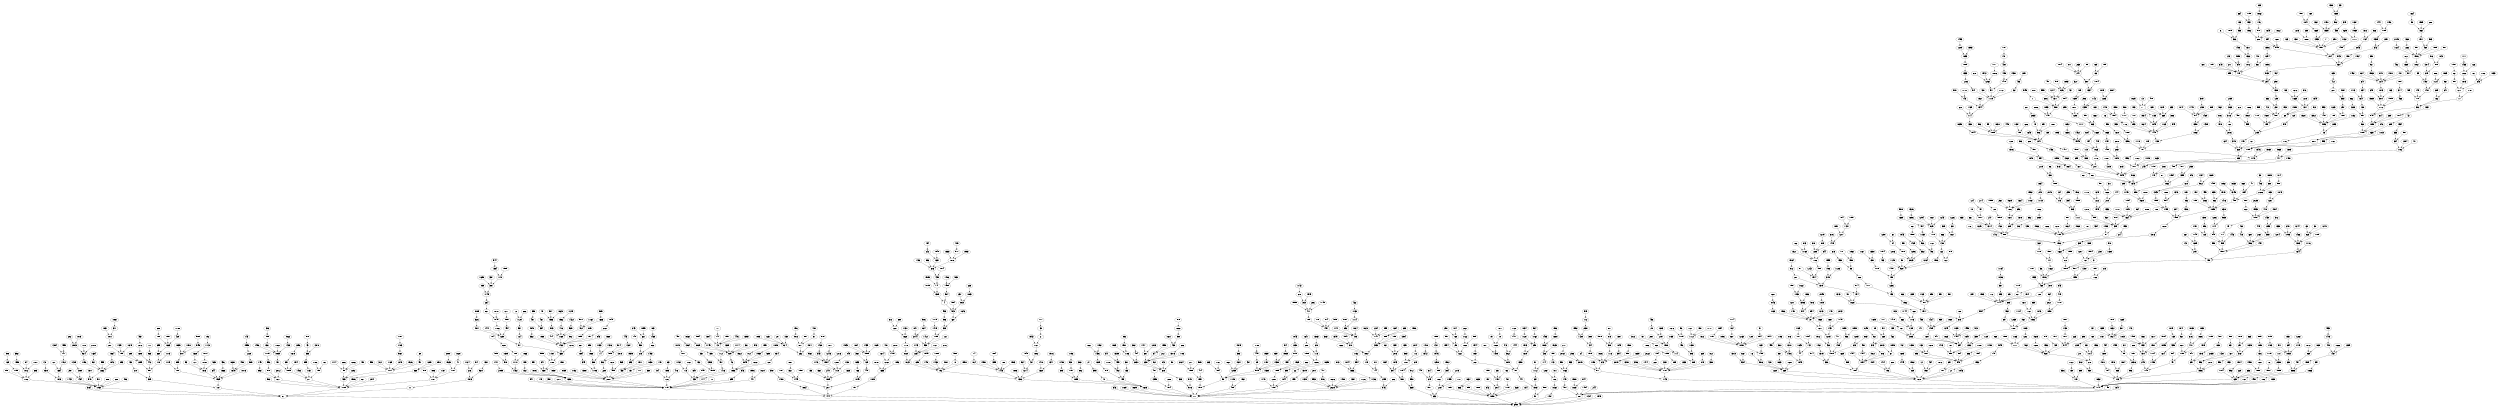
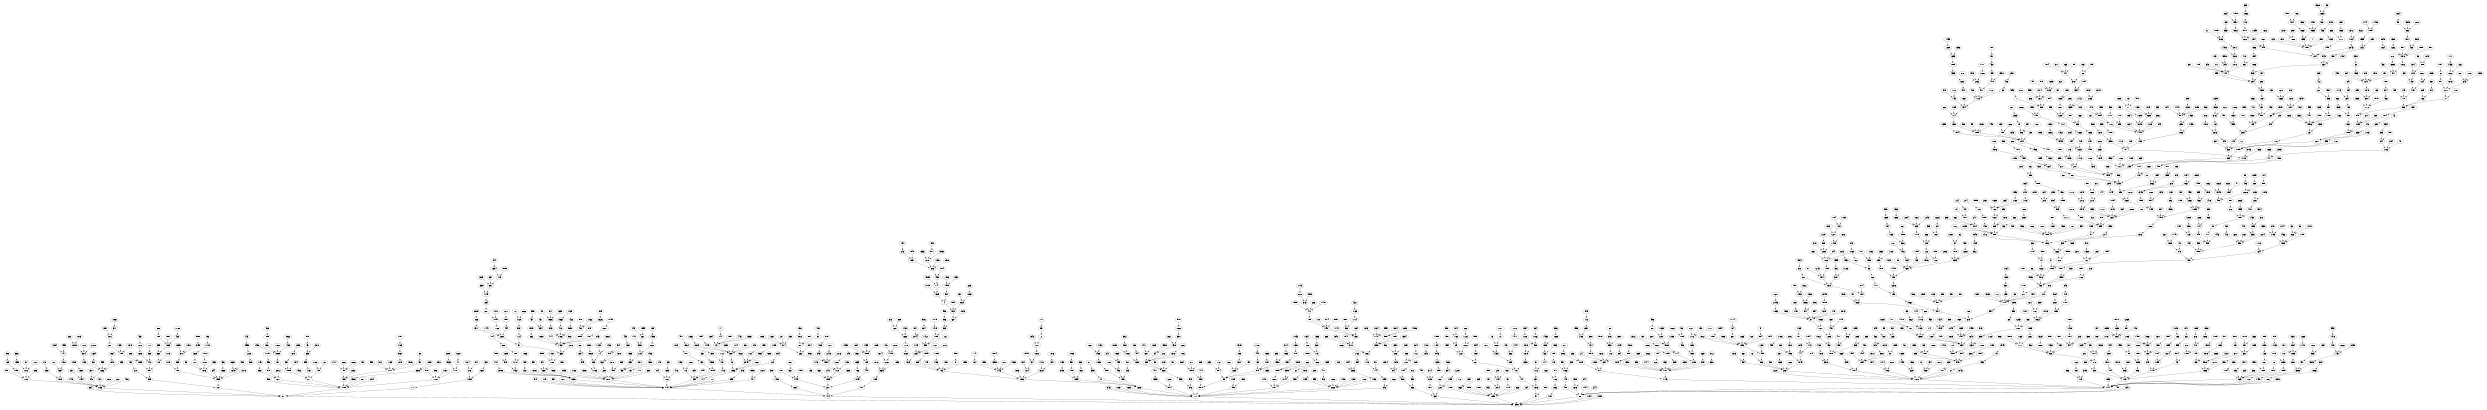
(1800, 247) -> (1853, 256)
